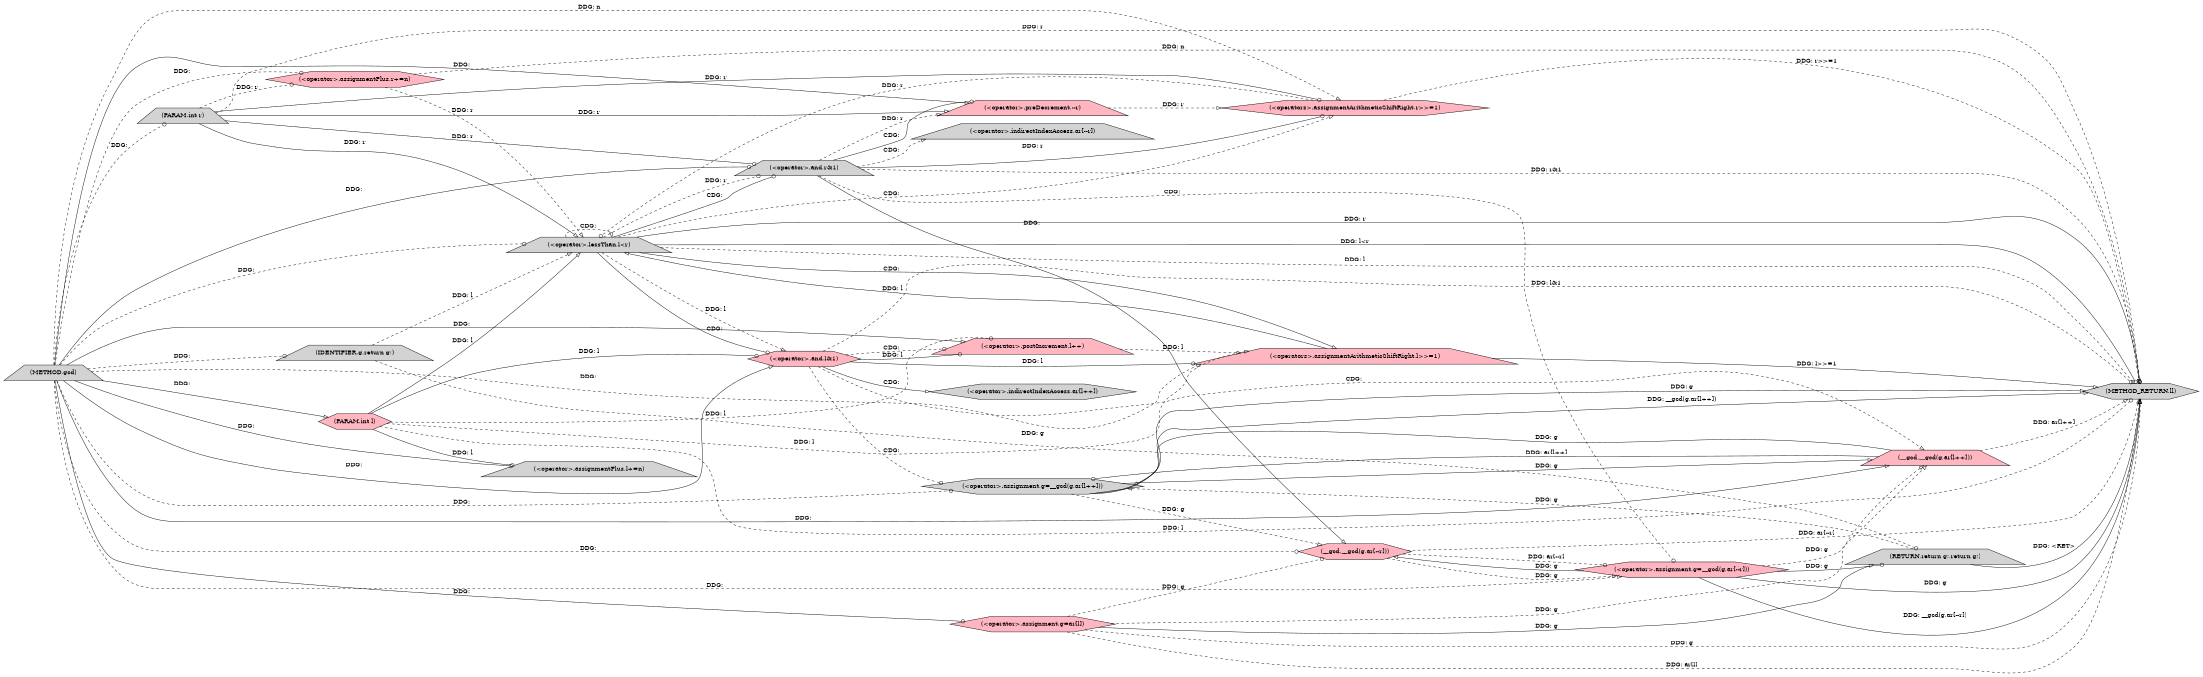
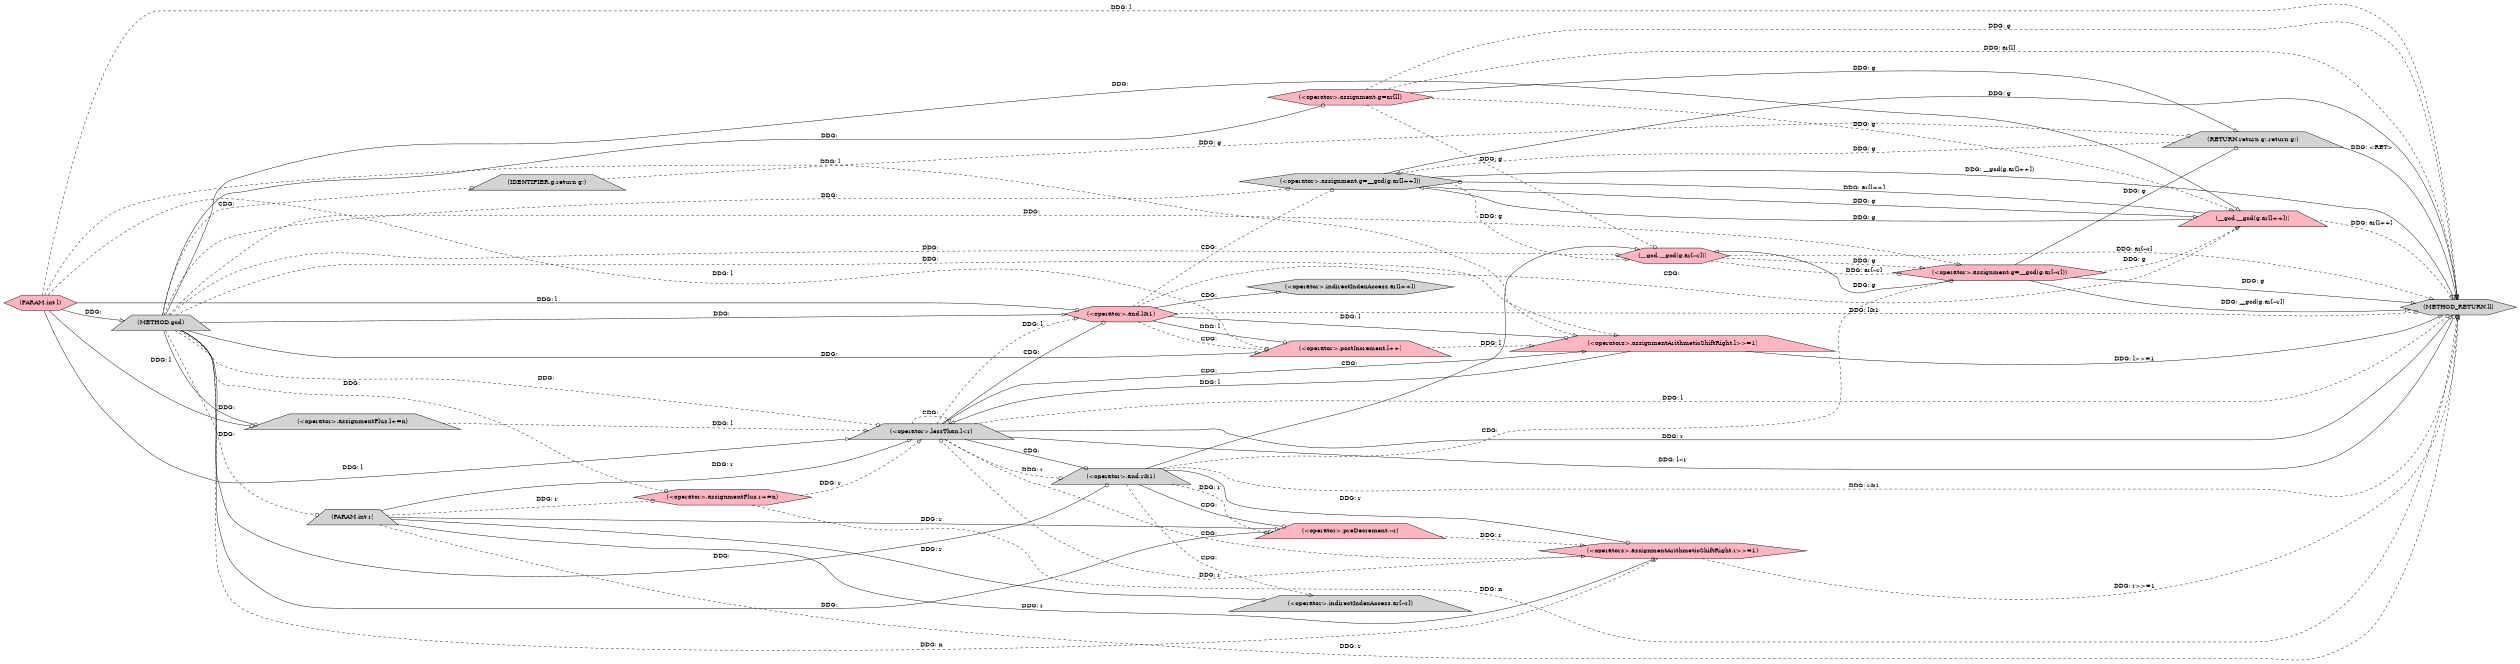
(489, 143) -> (828, 550)
(1033, 223) -> (1350, 364)
(470, 300) -> (653, 427)
(183, 356) -> (228, 204)
(213, 399) -> (90, 316)
